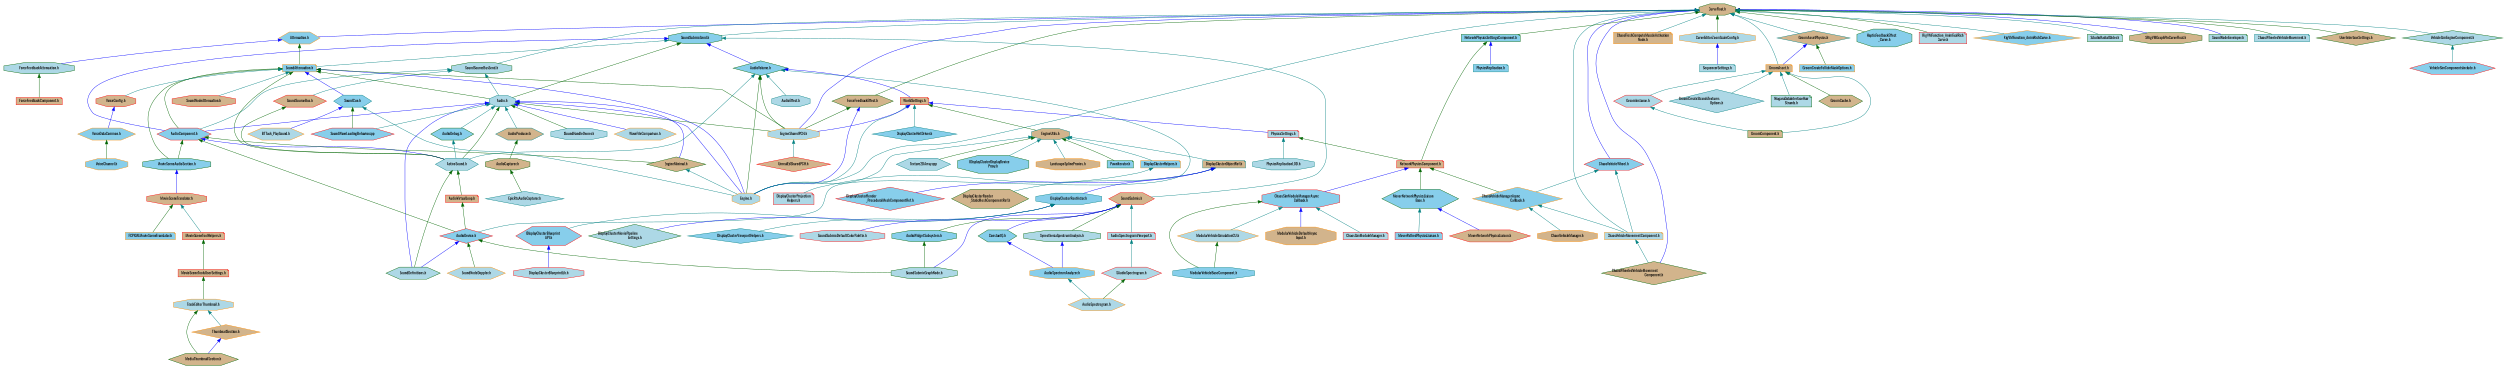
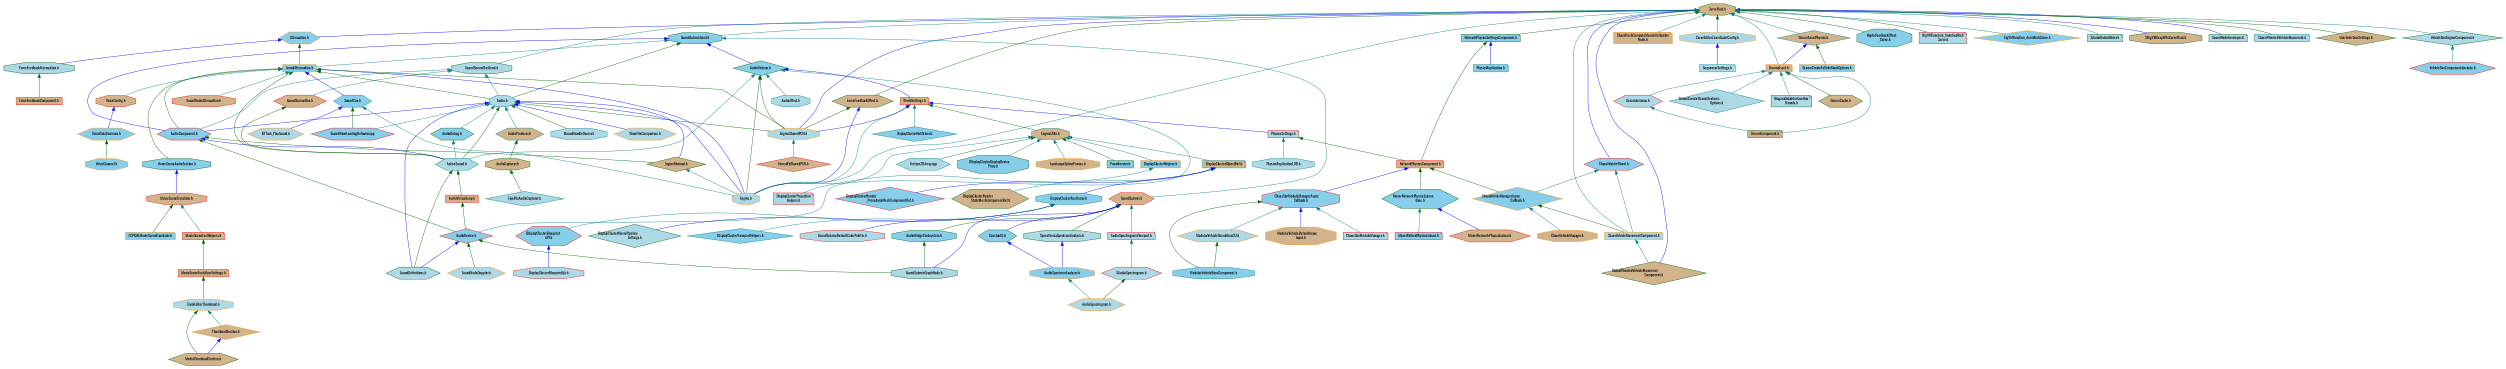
(180, 151) -> none
(1583, 219) -> (1583, 219)
